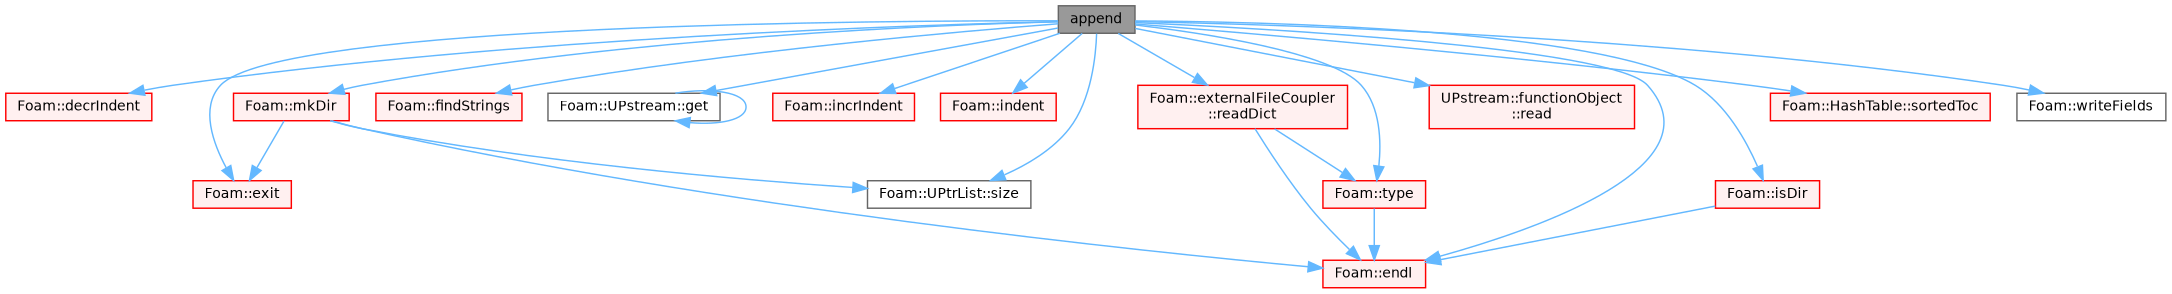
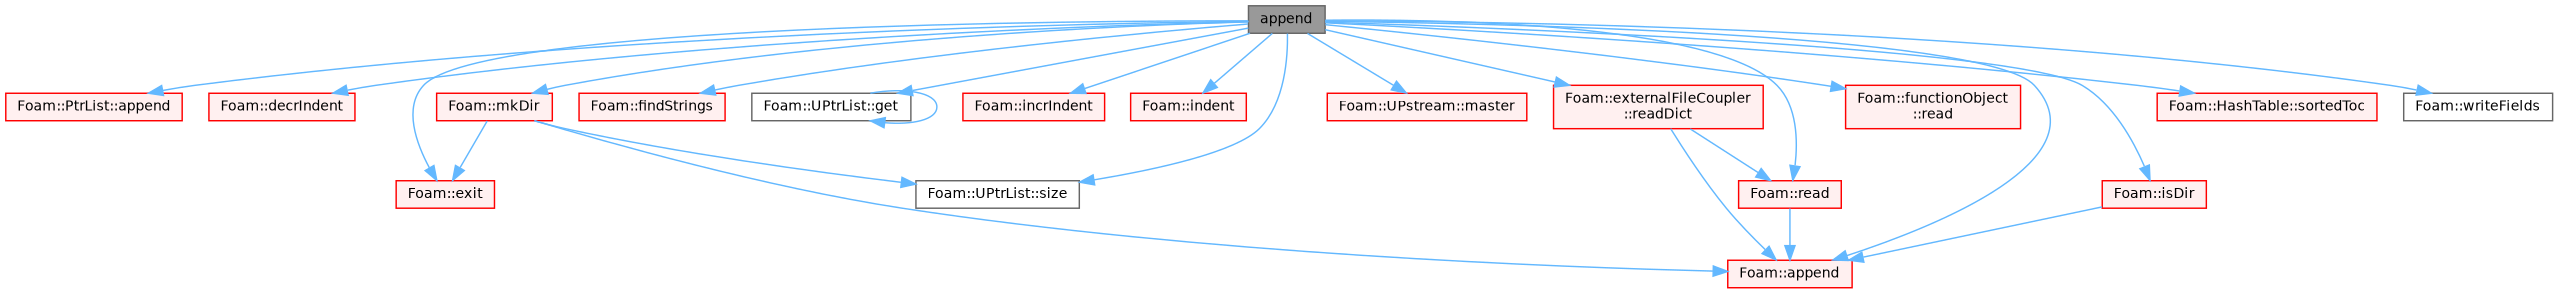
none -> (94, 107)
(634, 107) -> (831, 107)
none -> (1427, 107)
(1532, 107) -> (1933, 107)
(1374, 194) -> (1790, 194)
(1374, 274) -> (1790, 274)
